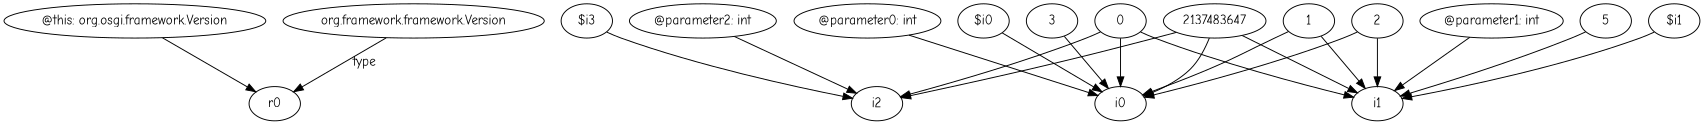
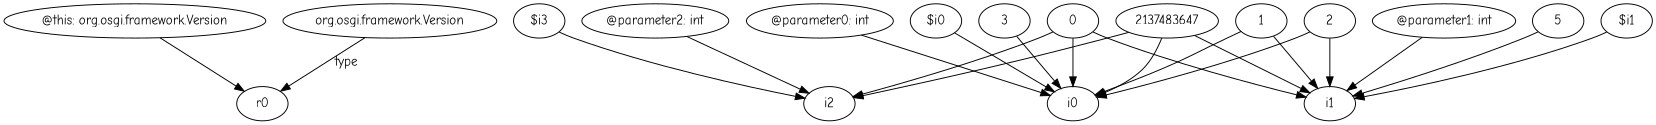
(414, 21) -> (390, 21)
